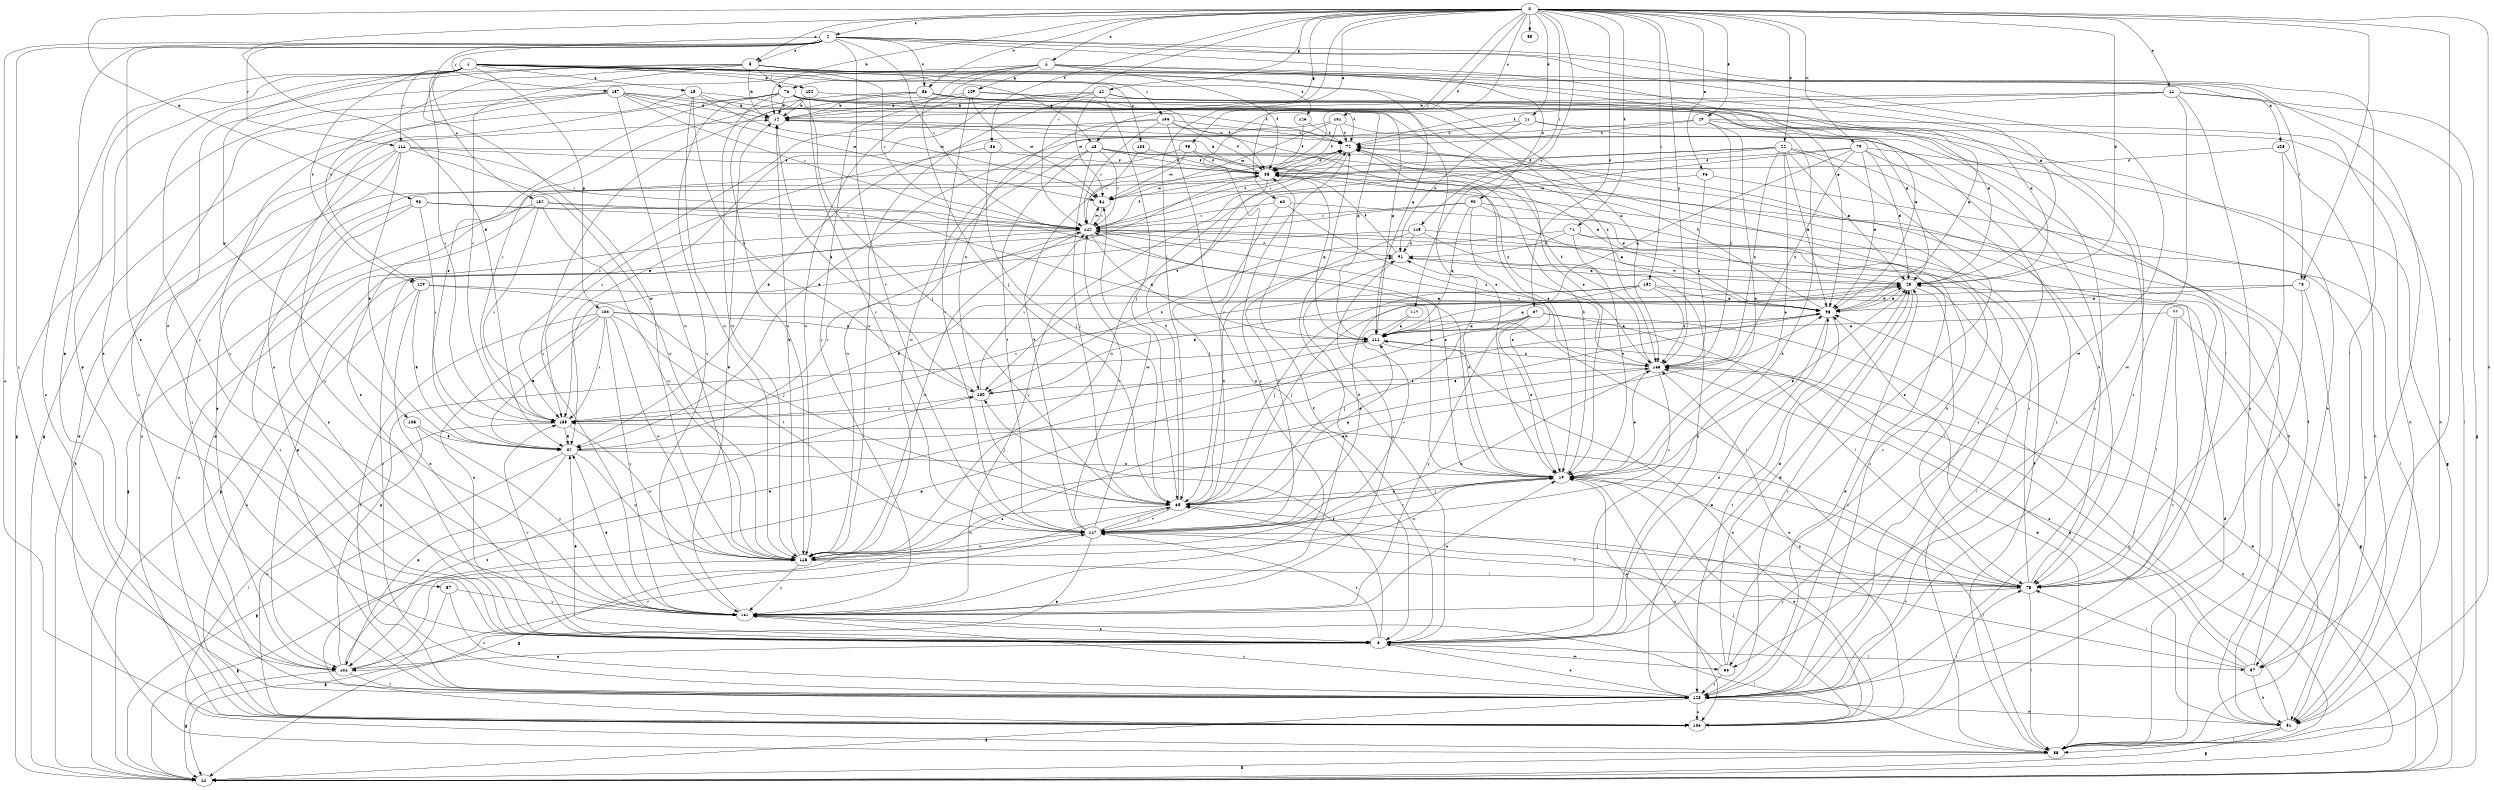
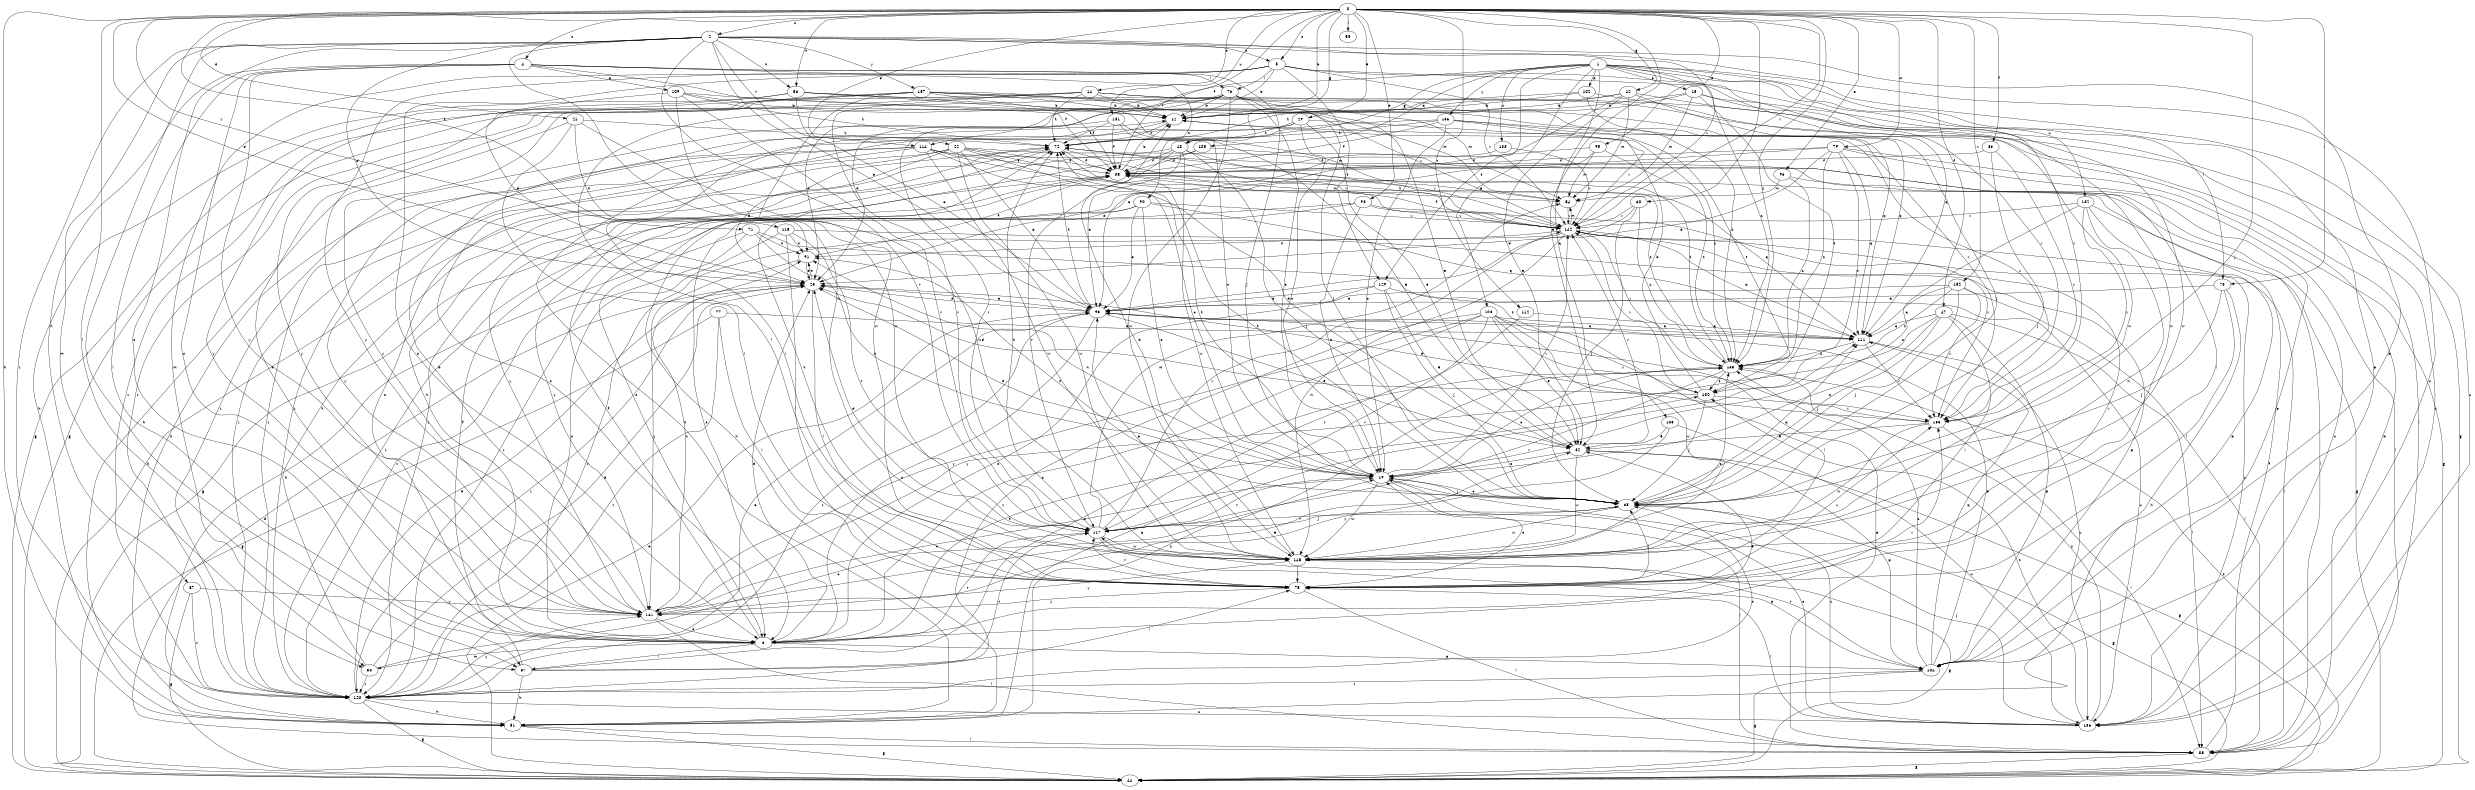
(1303, 119) -> none
(876, 278) -> none
(1536, 312) -> (1944, 312)
(1539, 671) -> (1148, 669)
